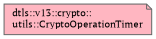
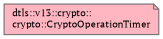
(78, 19) -> (81, 19)
